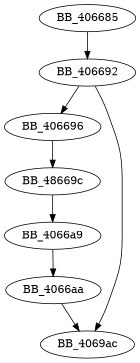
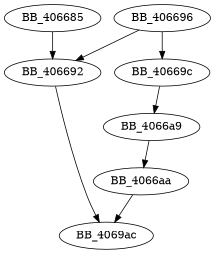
(72, 97) -> (111, 44)
(53, 181) -> (162, 73)
